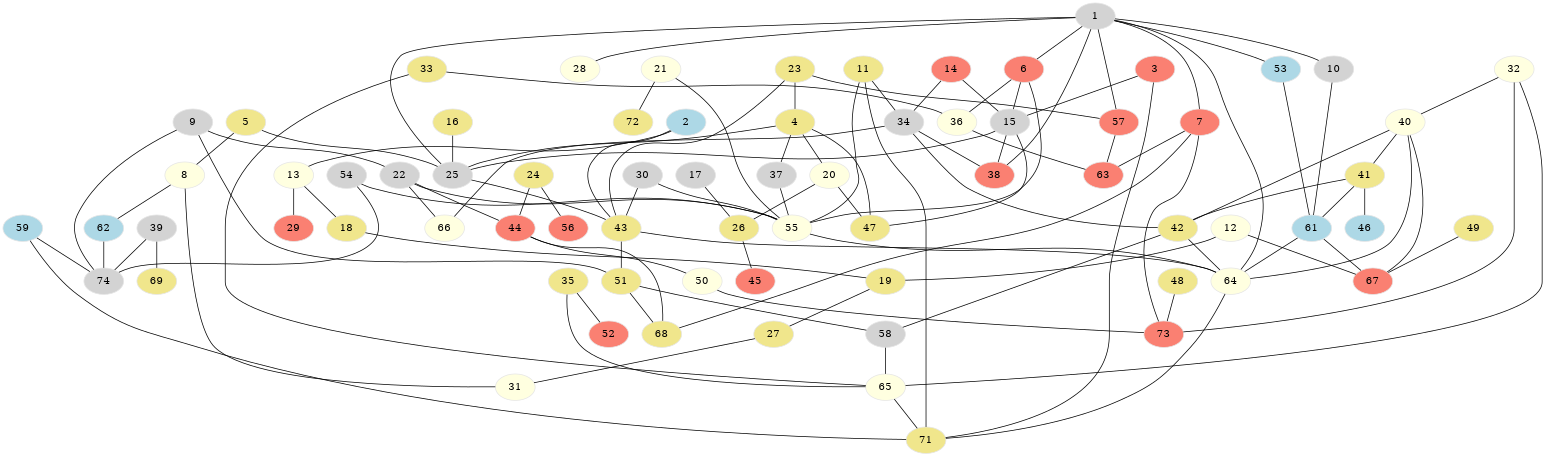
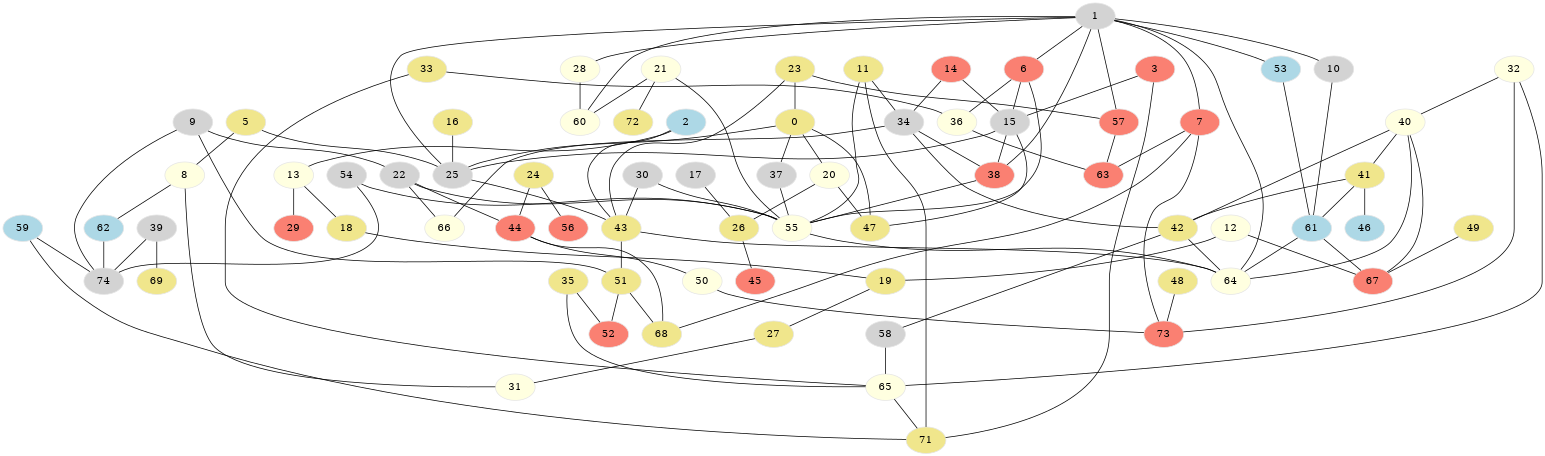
none -> (580, 122)
(795, 122) -> (795, 122)
none -> (893, 202)
(753, 310) -> (615, 308)
(1108, 405) -> none
